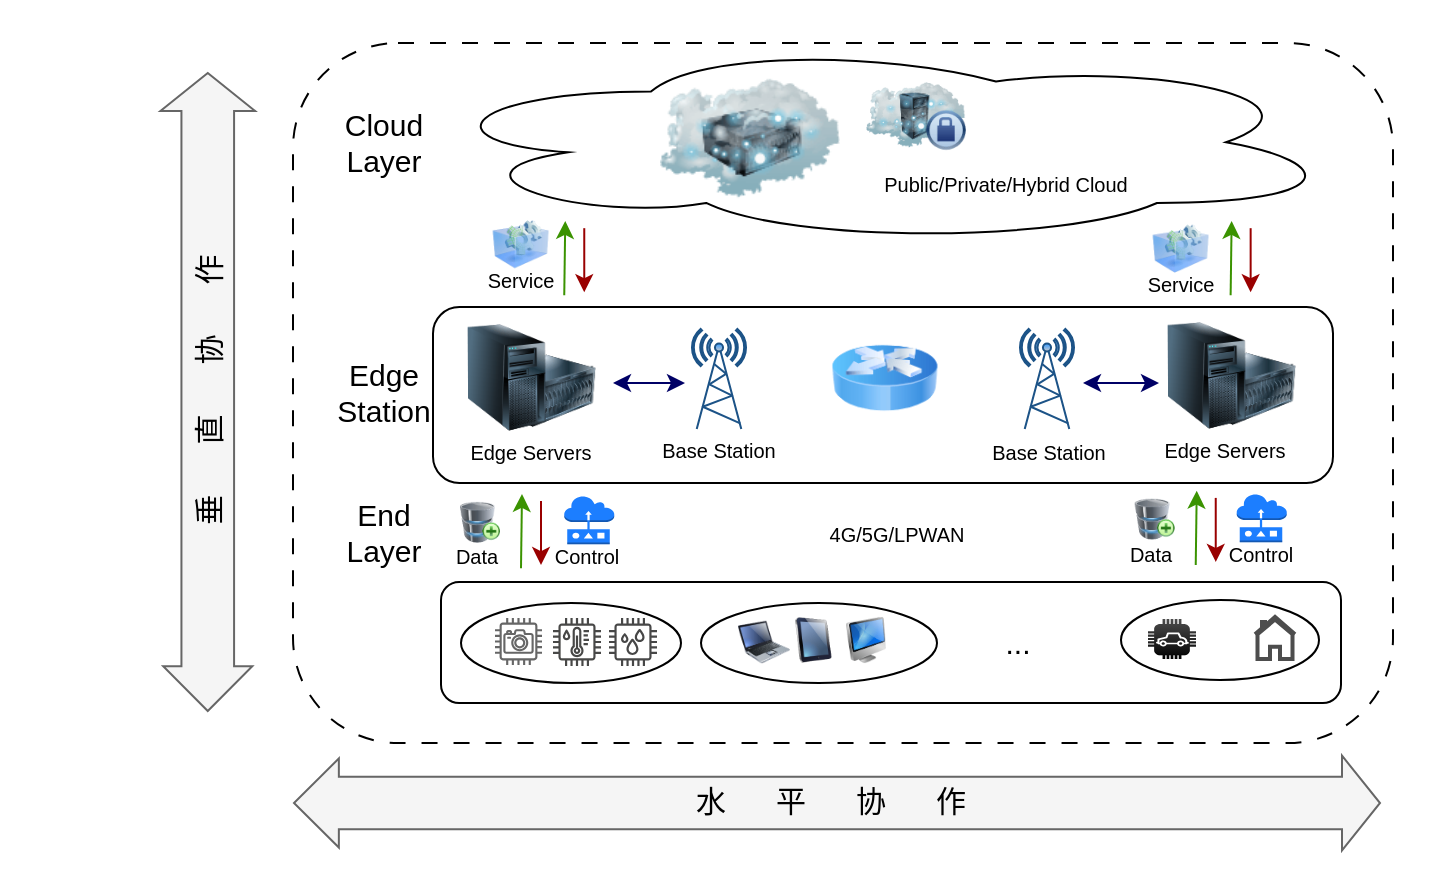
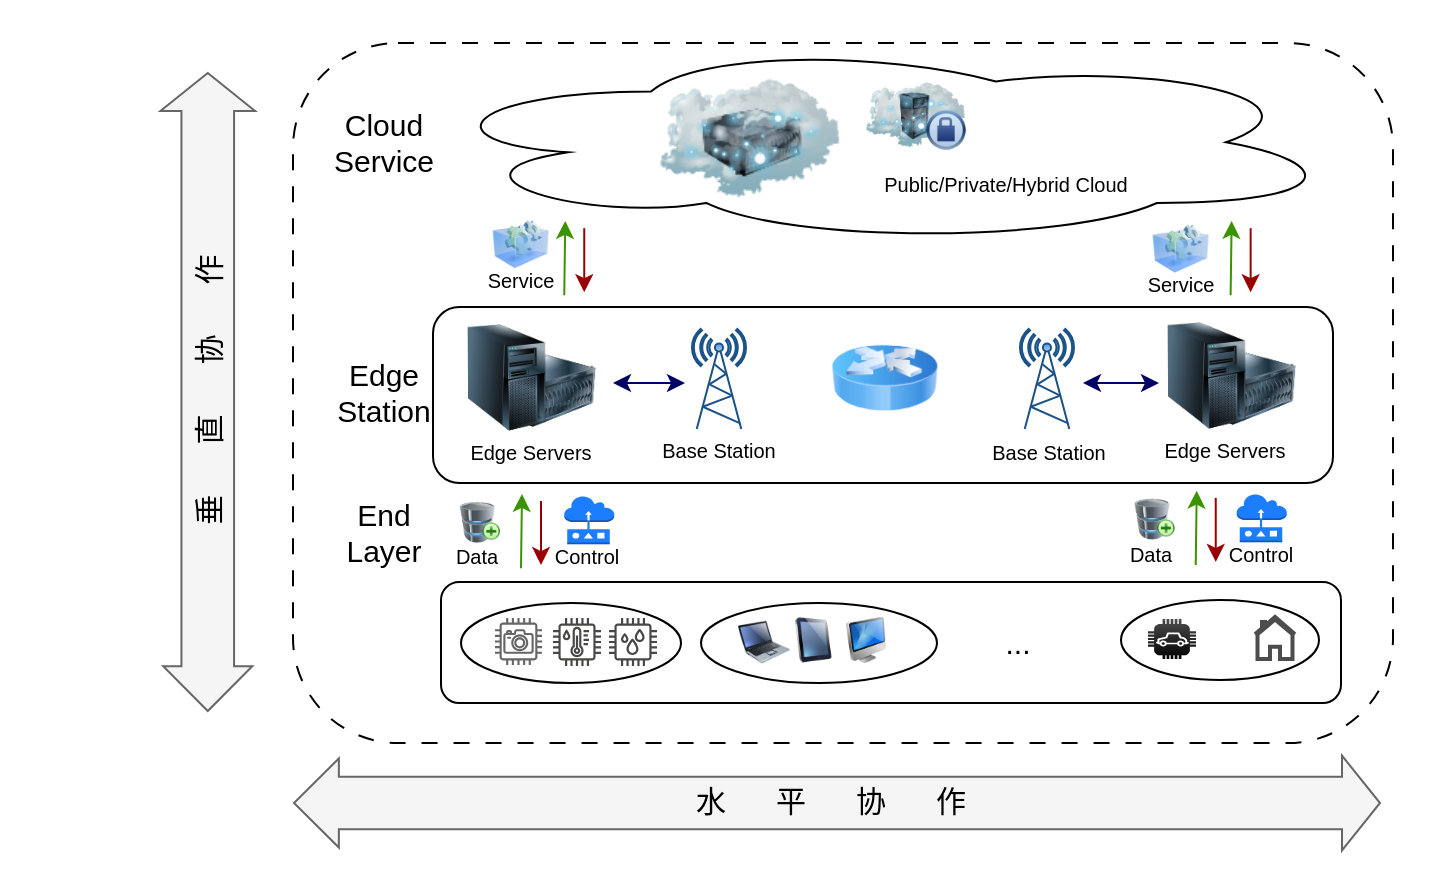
(385, 143) -> (385, 143)
(898, 531) -> none
